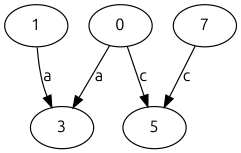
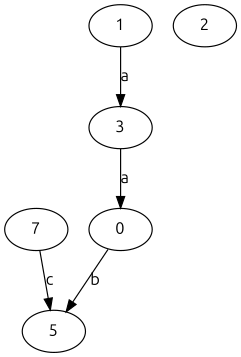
none -> (205, 26)
(94, 72) -> (121, 173)
(143, 77) -> (95, 280)
